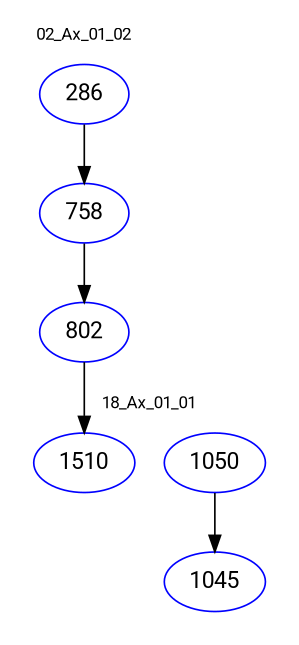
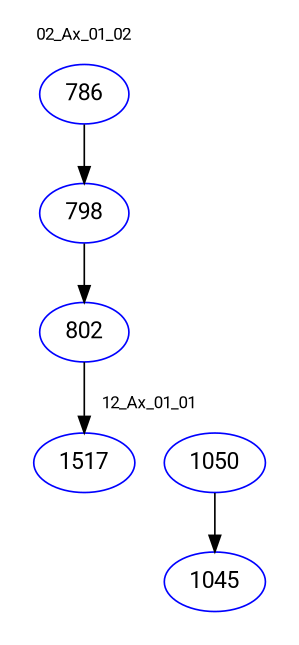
(84, 94) -> (84, 94)
(84, 213) -> (84, 213)
(150, 404) -> (150, 404)
(84, 463) -> (84, 463)
